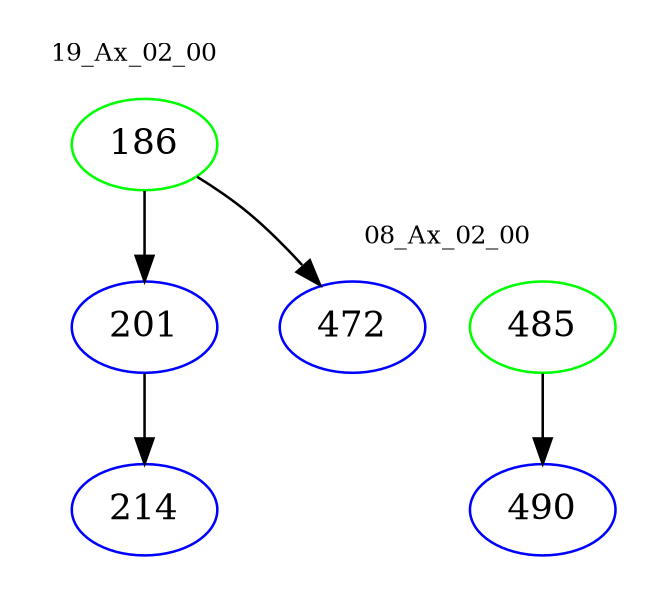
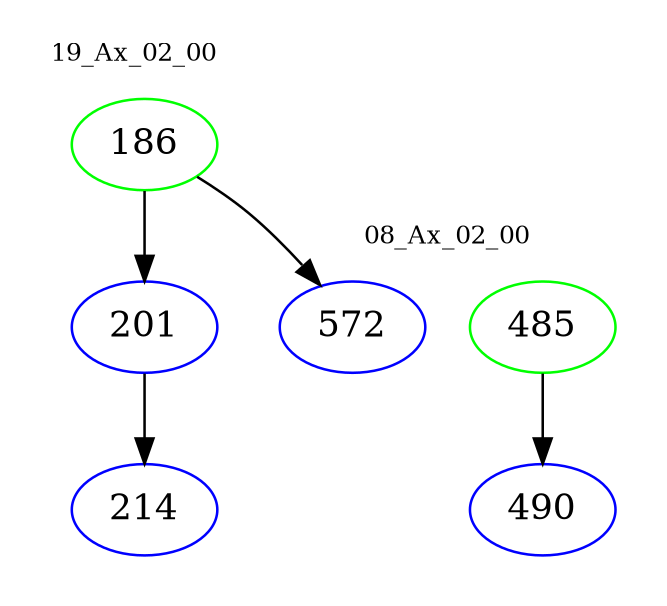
(353, 327) -> (353, 327)
